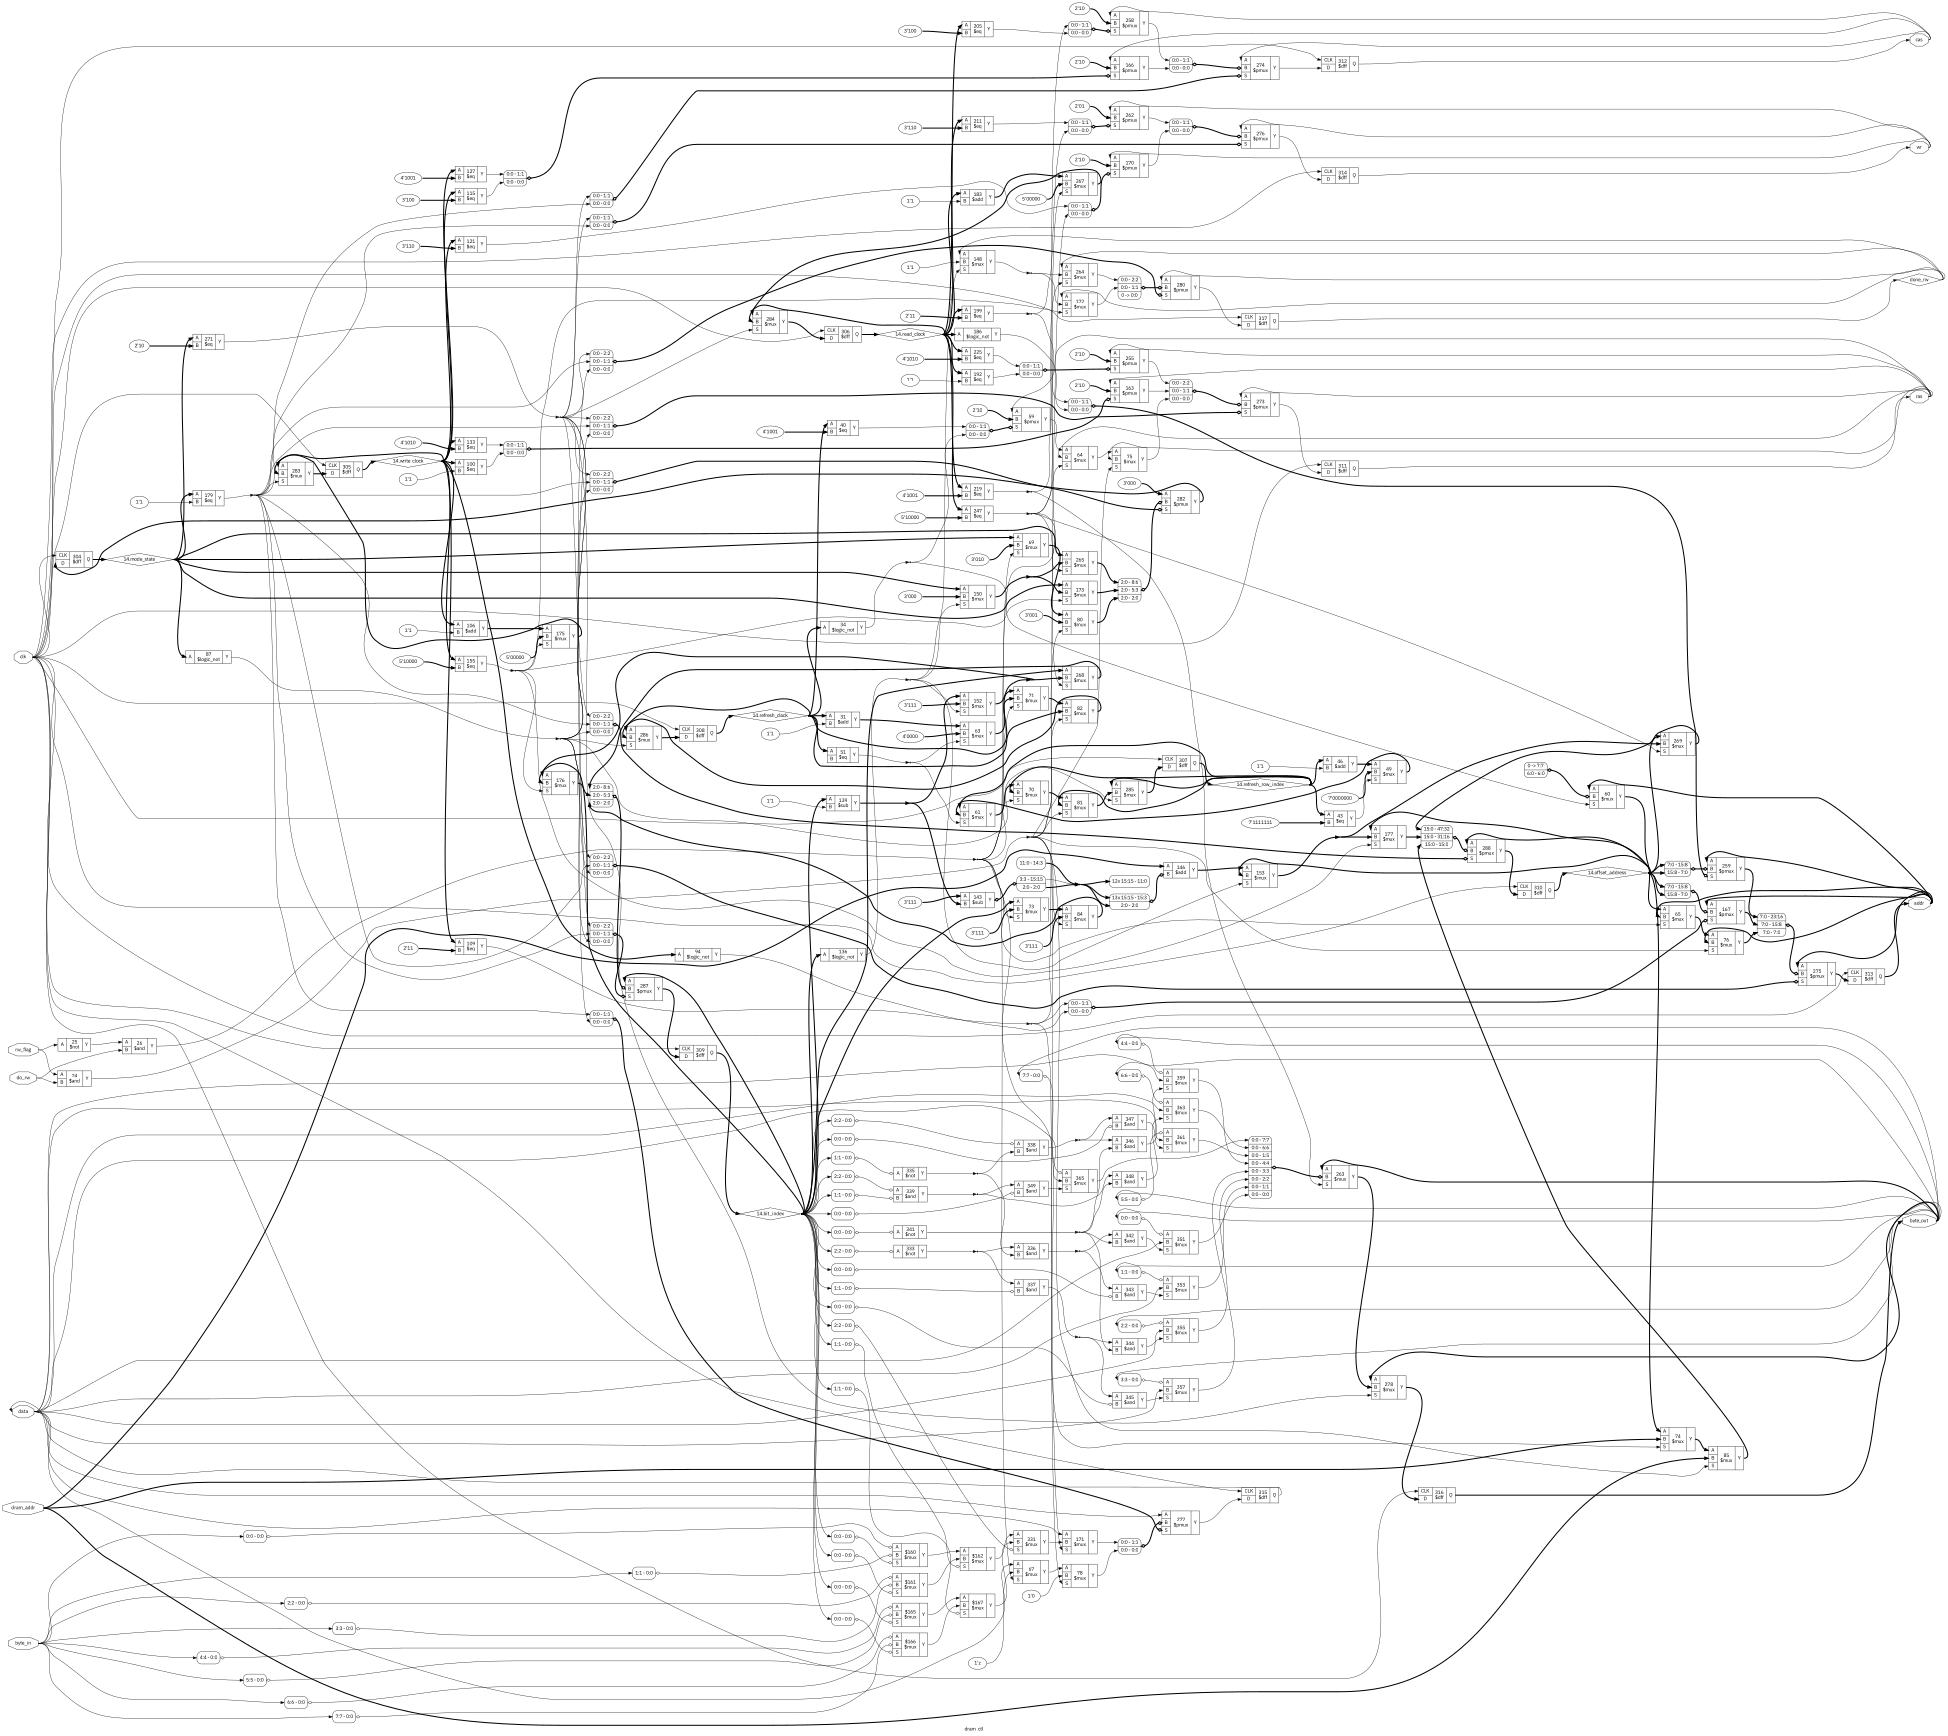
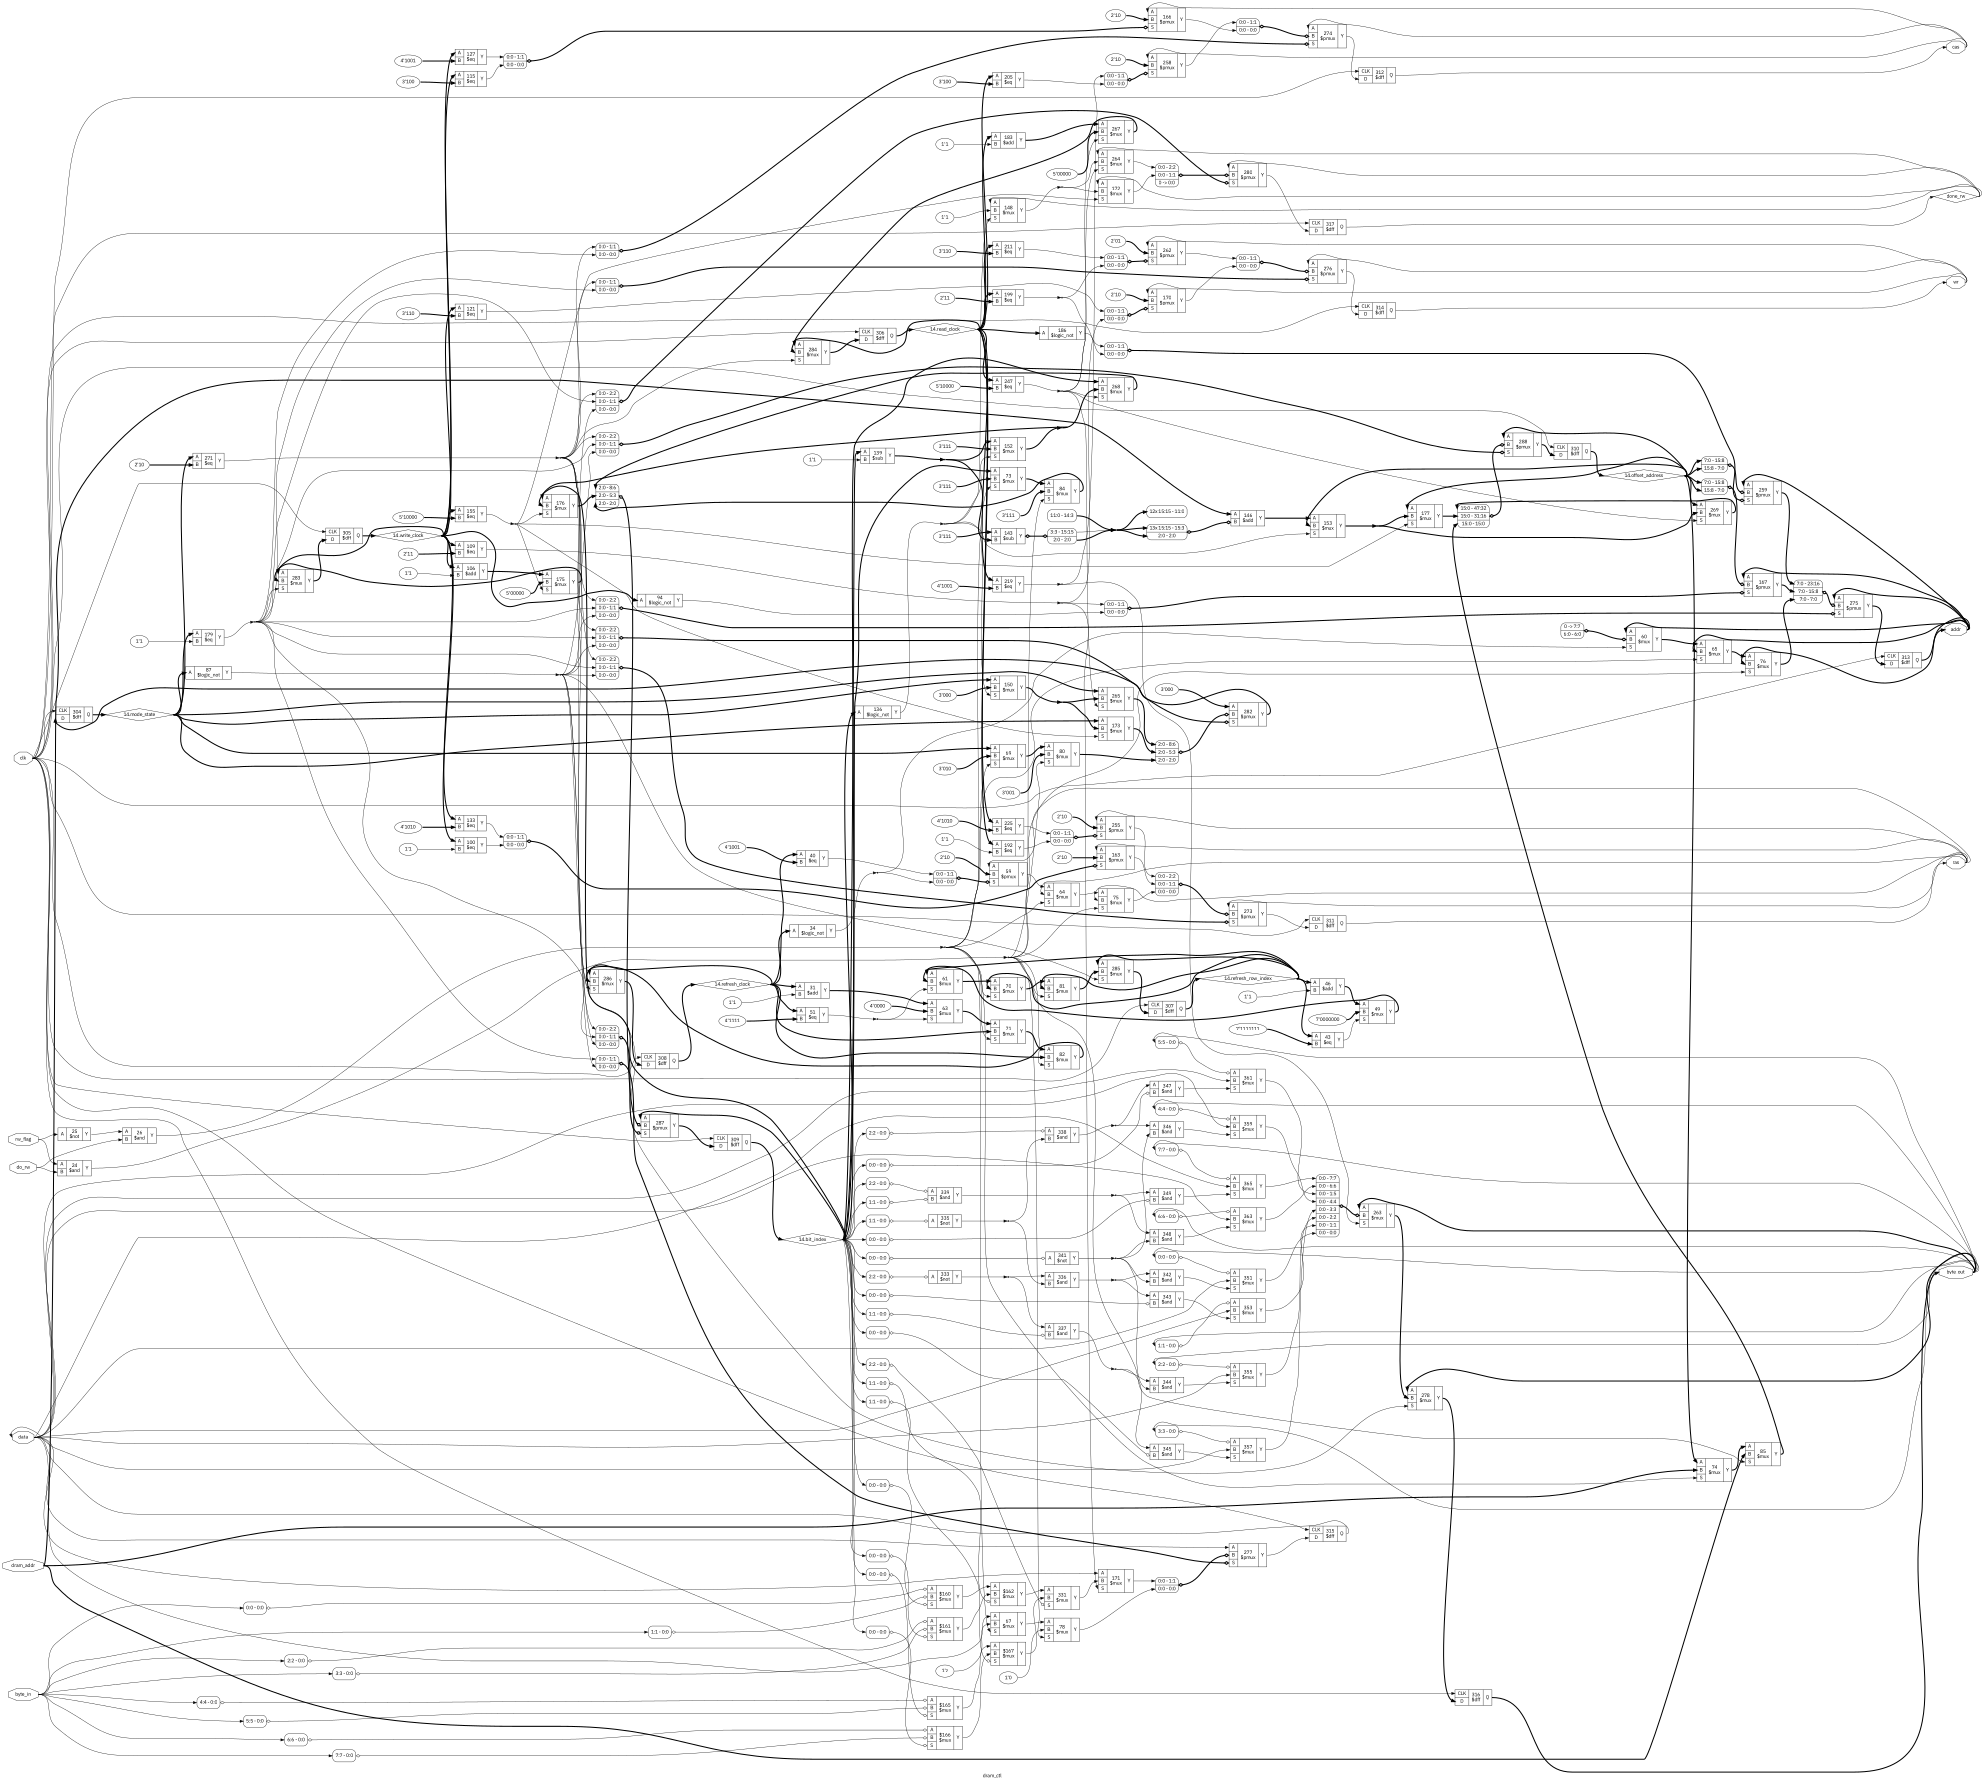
none -> (732, 1021)
